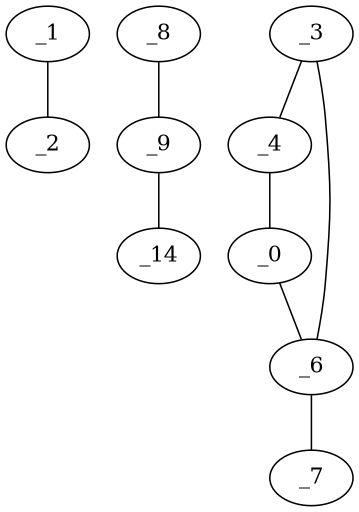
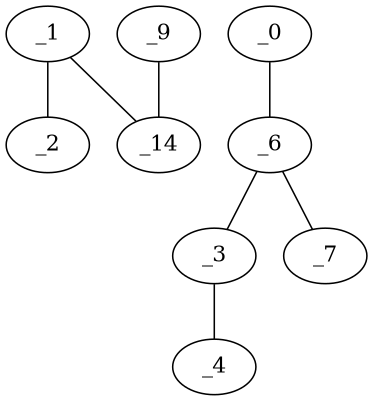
(159, 34) -> none
none -> (103, 89)
(270, 201) -> none
